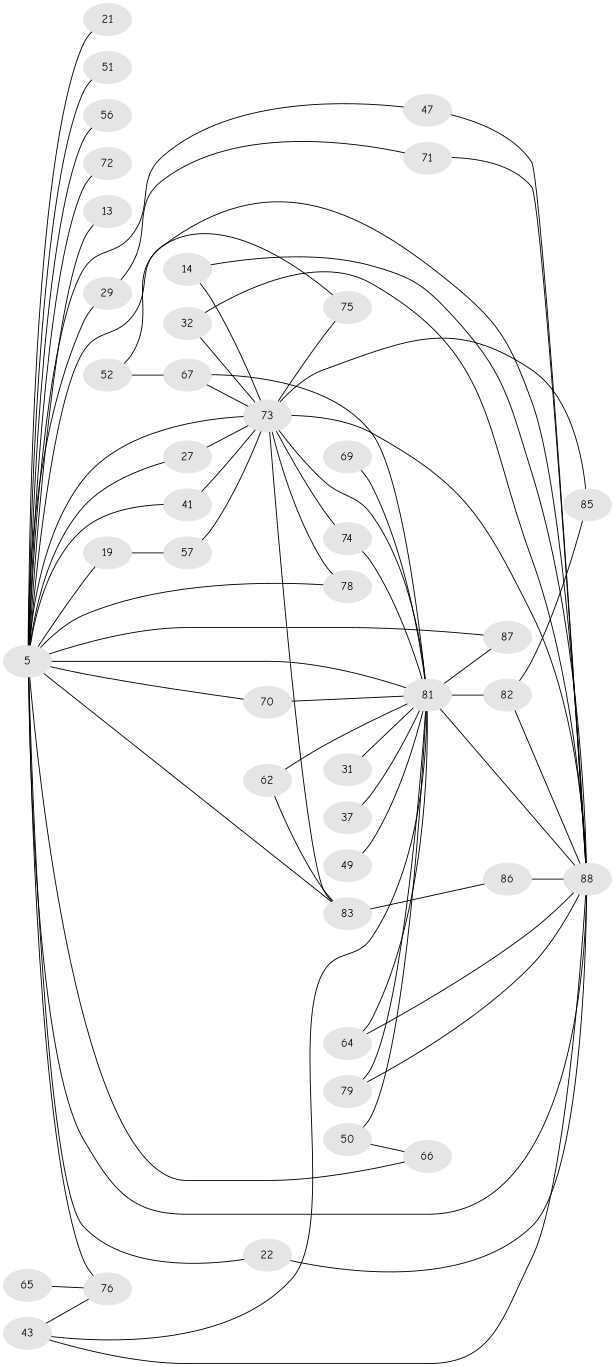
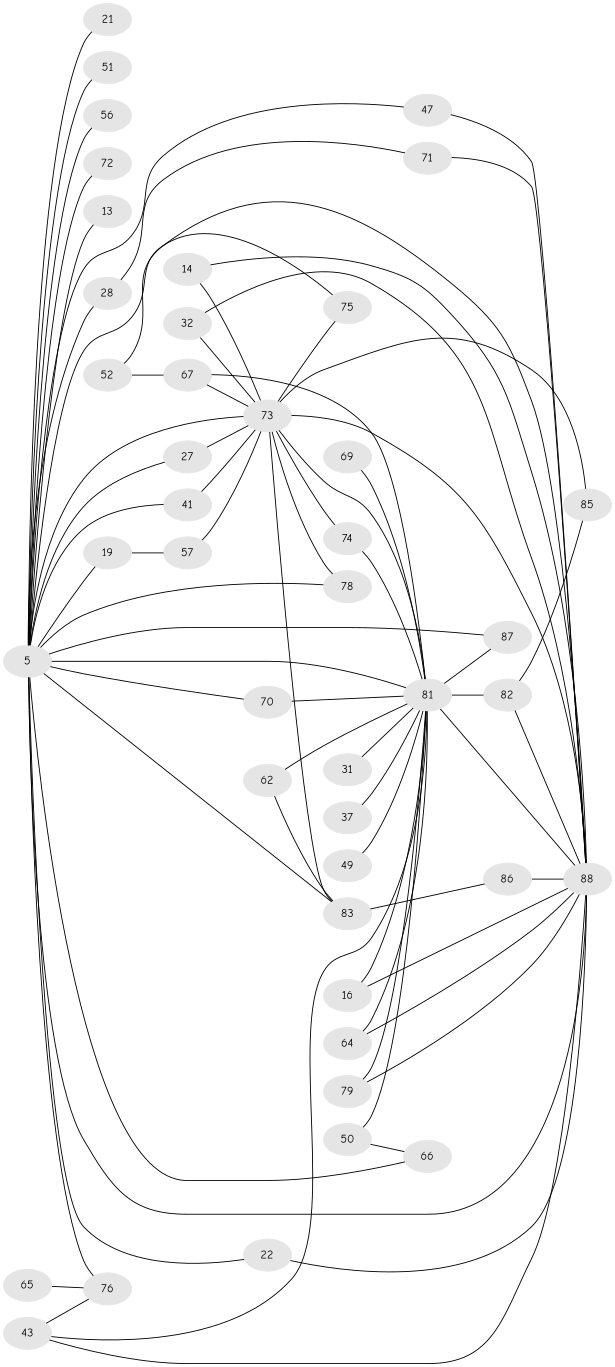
(108, 293) -> (108, 293)
none -> (348, 996)
